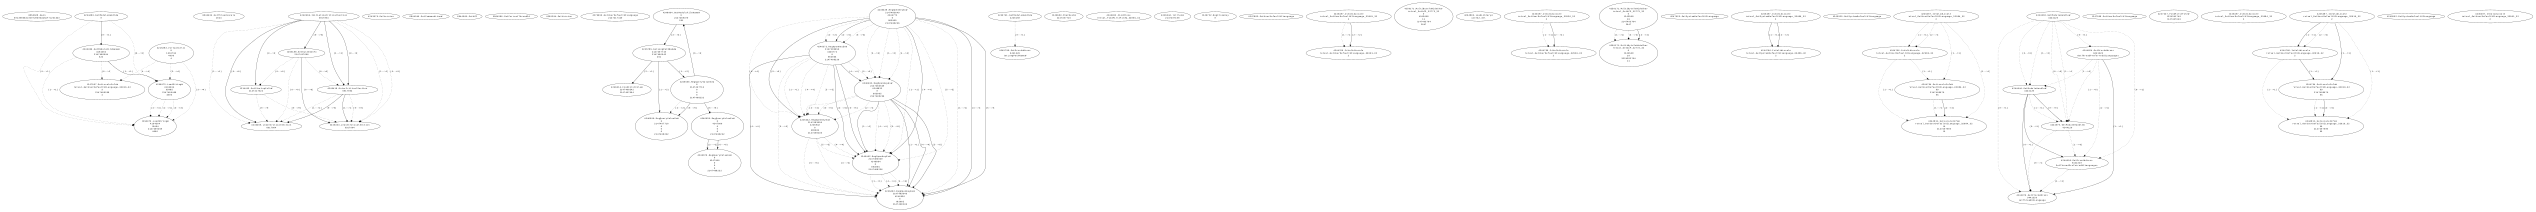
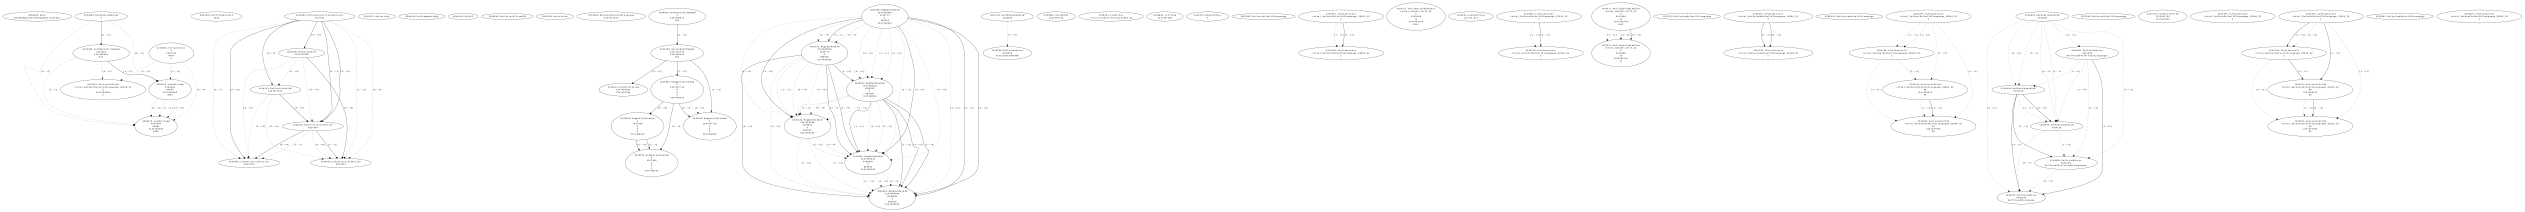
(690, 51) -> (669, 127)
none -> (293, 108)
